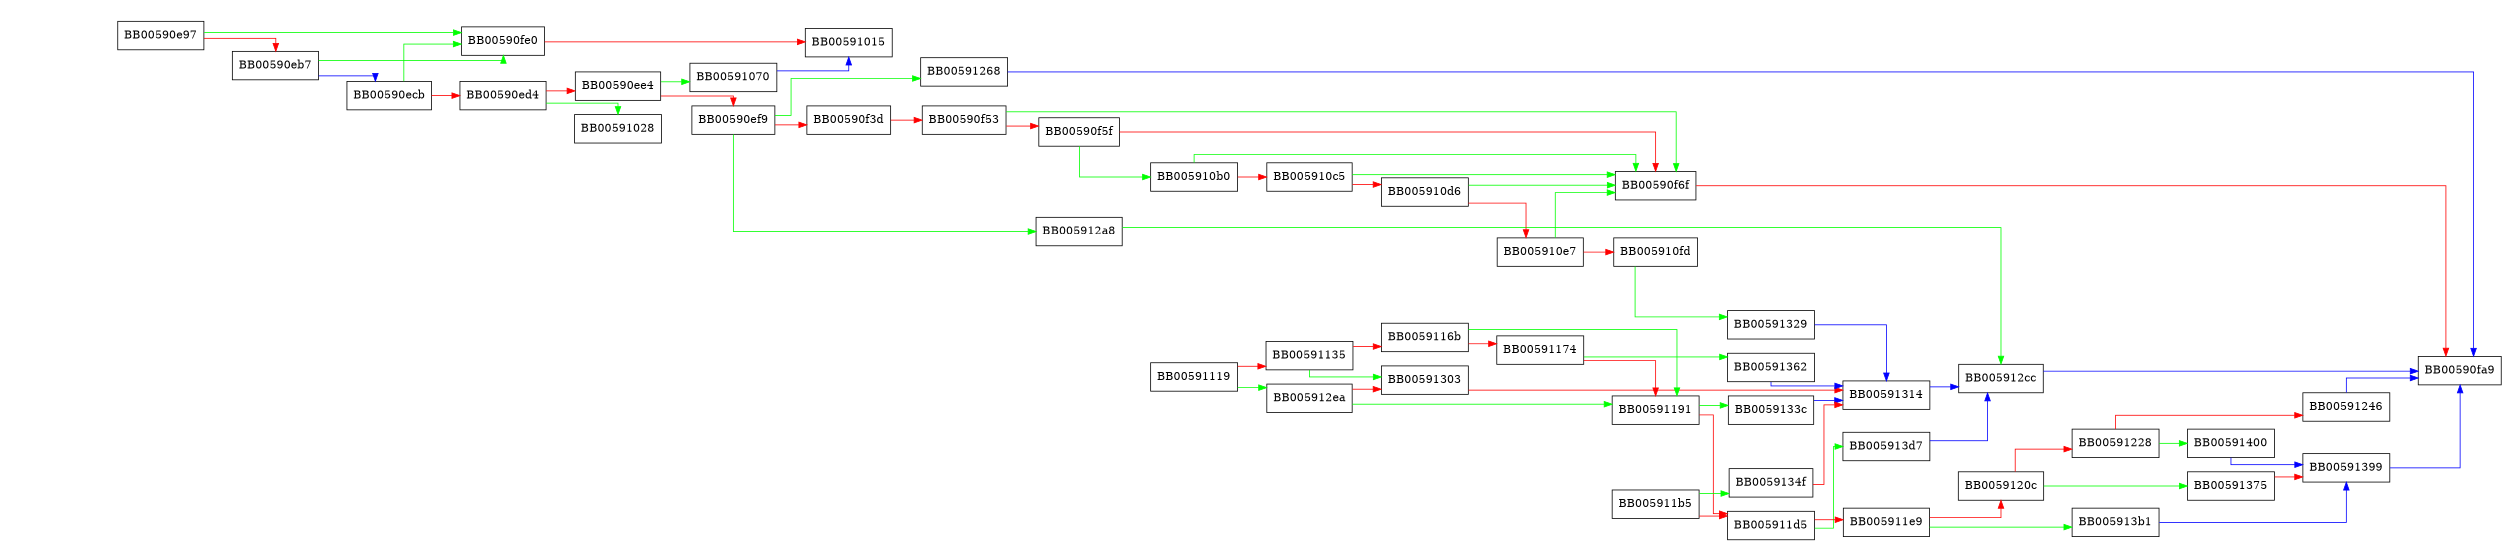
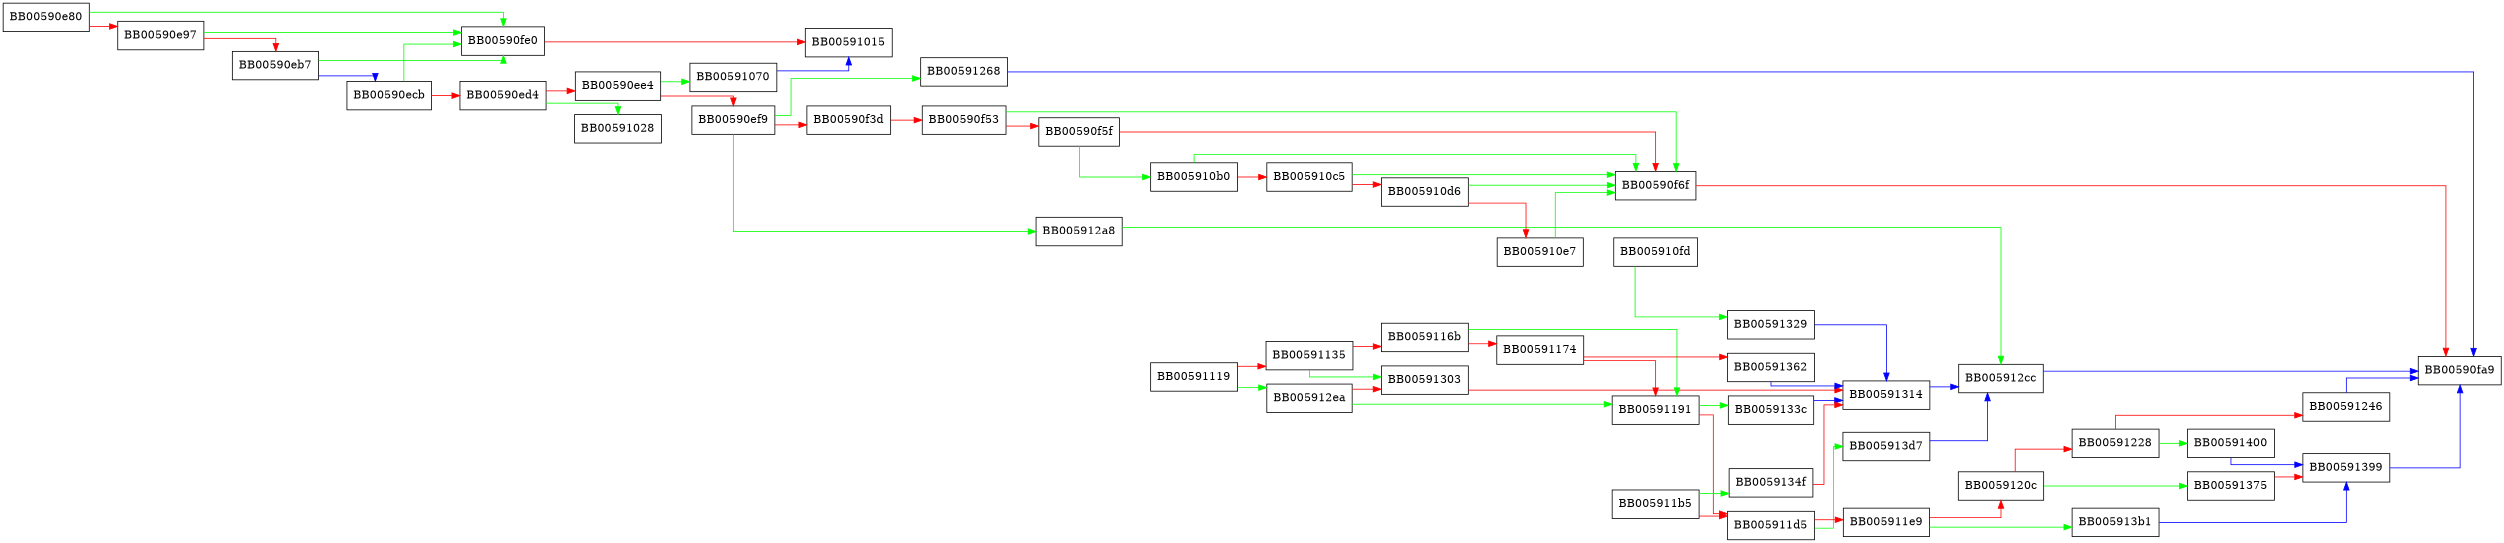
none -> (46, 17)
(1595, 252) -> none
(1662, 357) -> (1662, 357)
